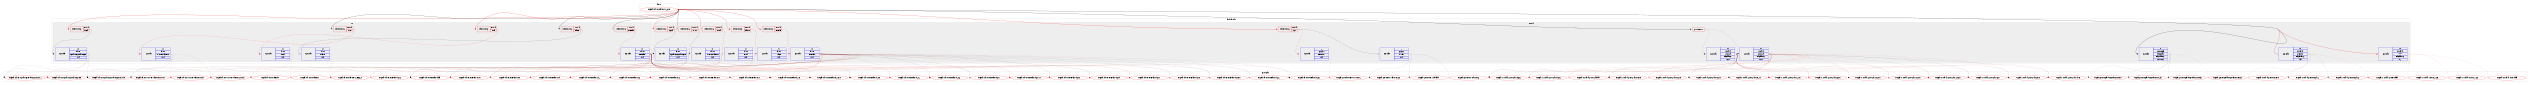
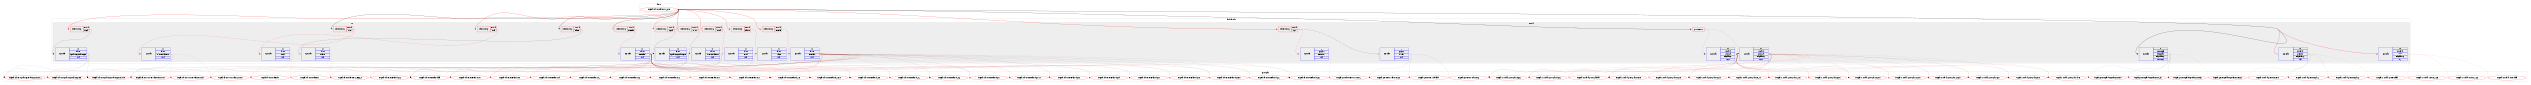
(230, 78) -> (230, 78)
